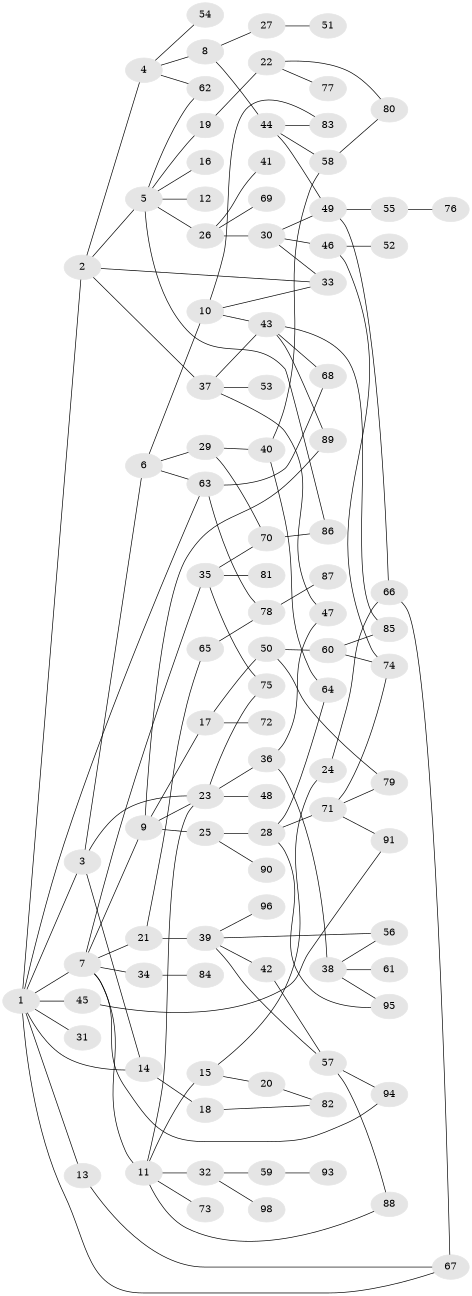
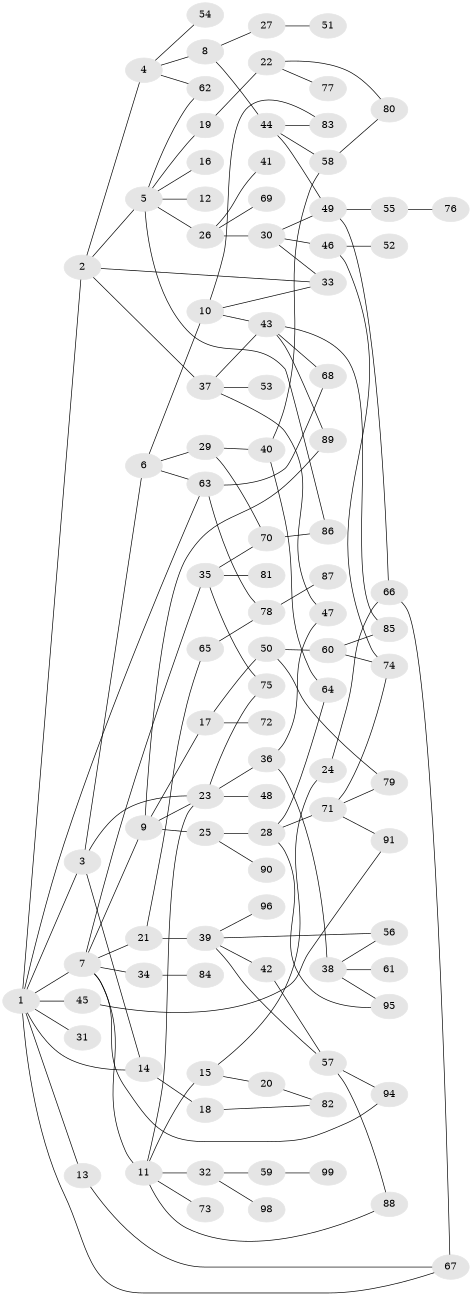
(328, 1173) -> (328, 1173)
